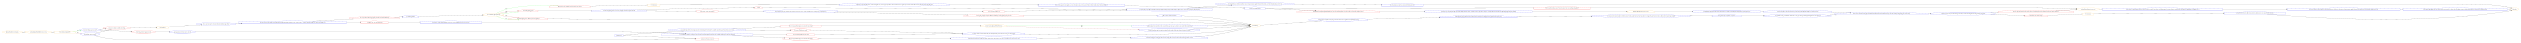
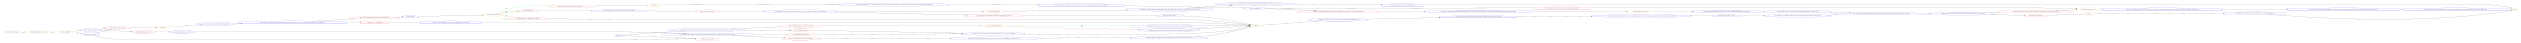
(758, 8) -> none
